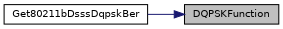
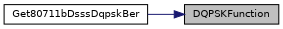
(76, 14) -> (76, 14)
